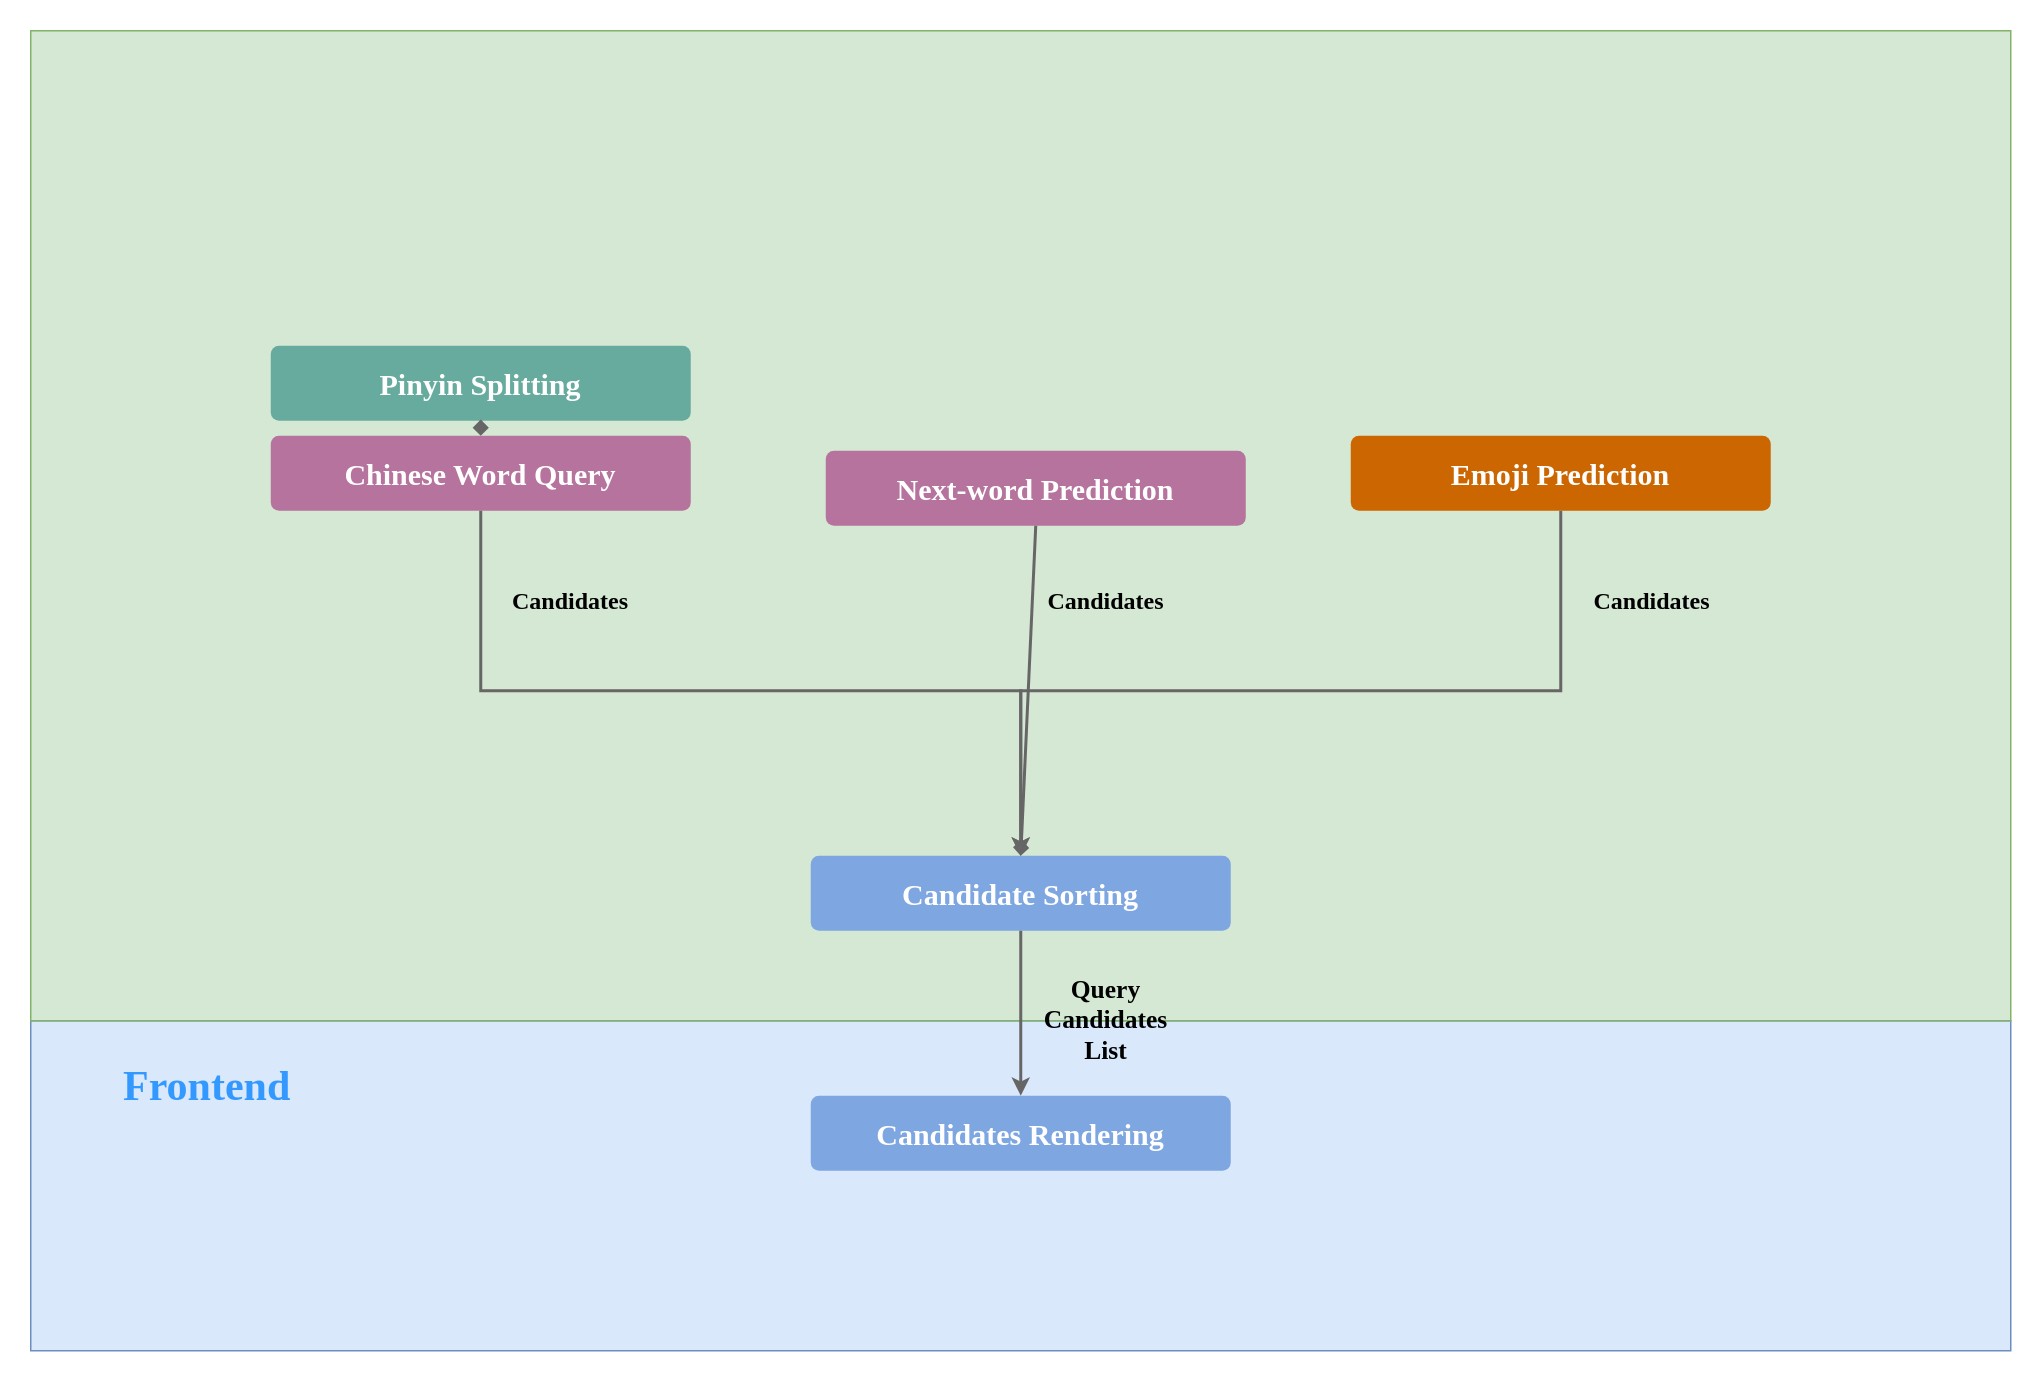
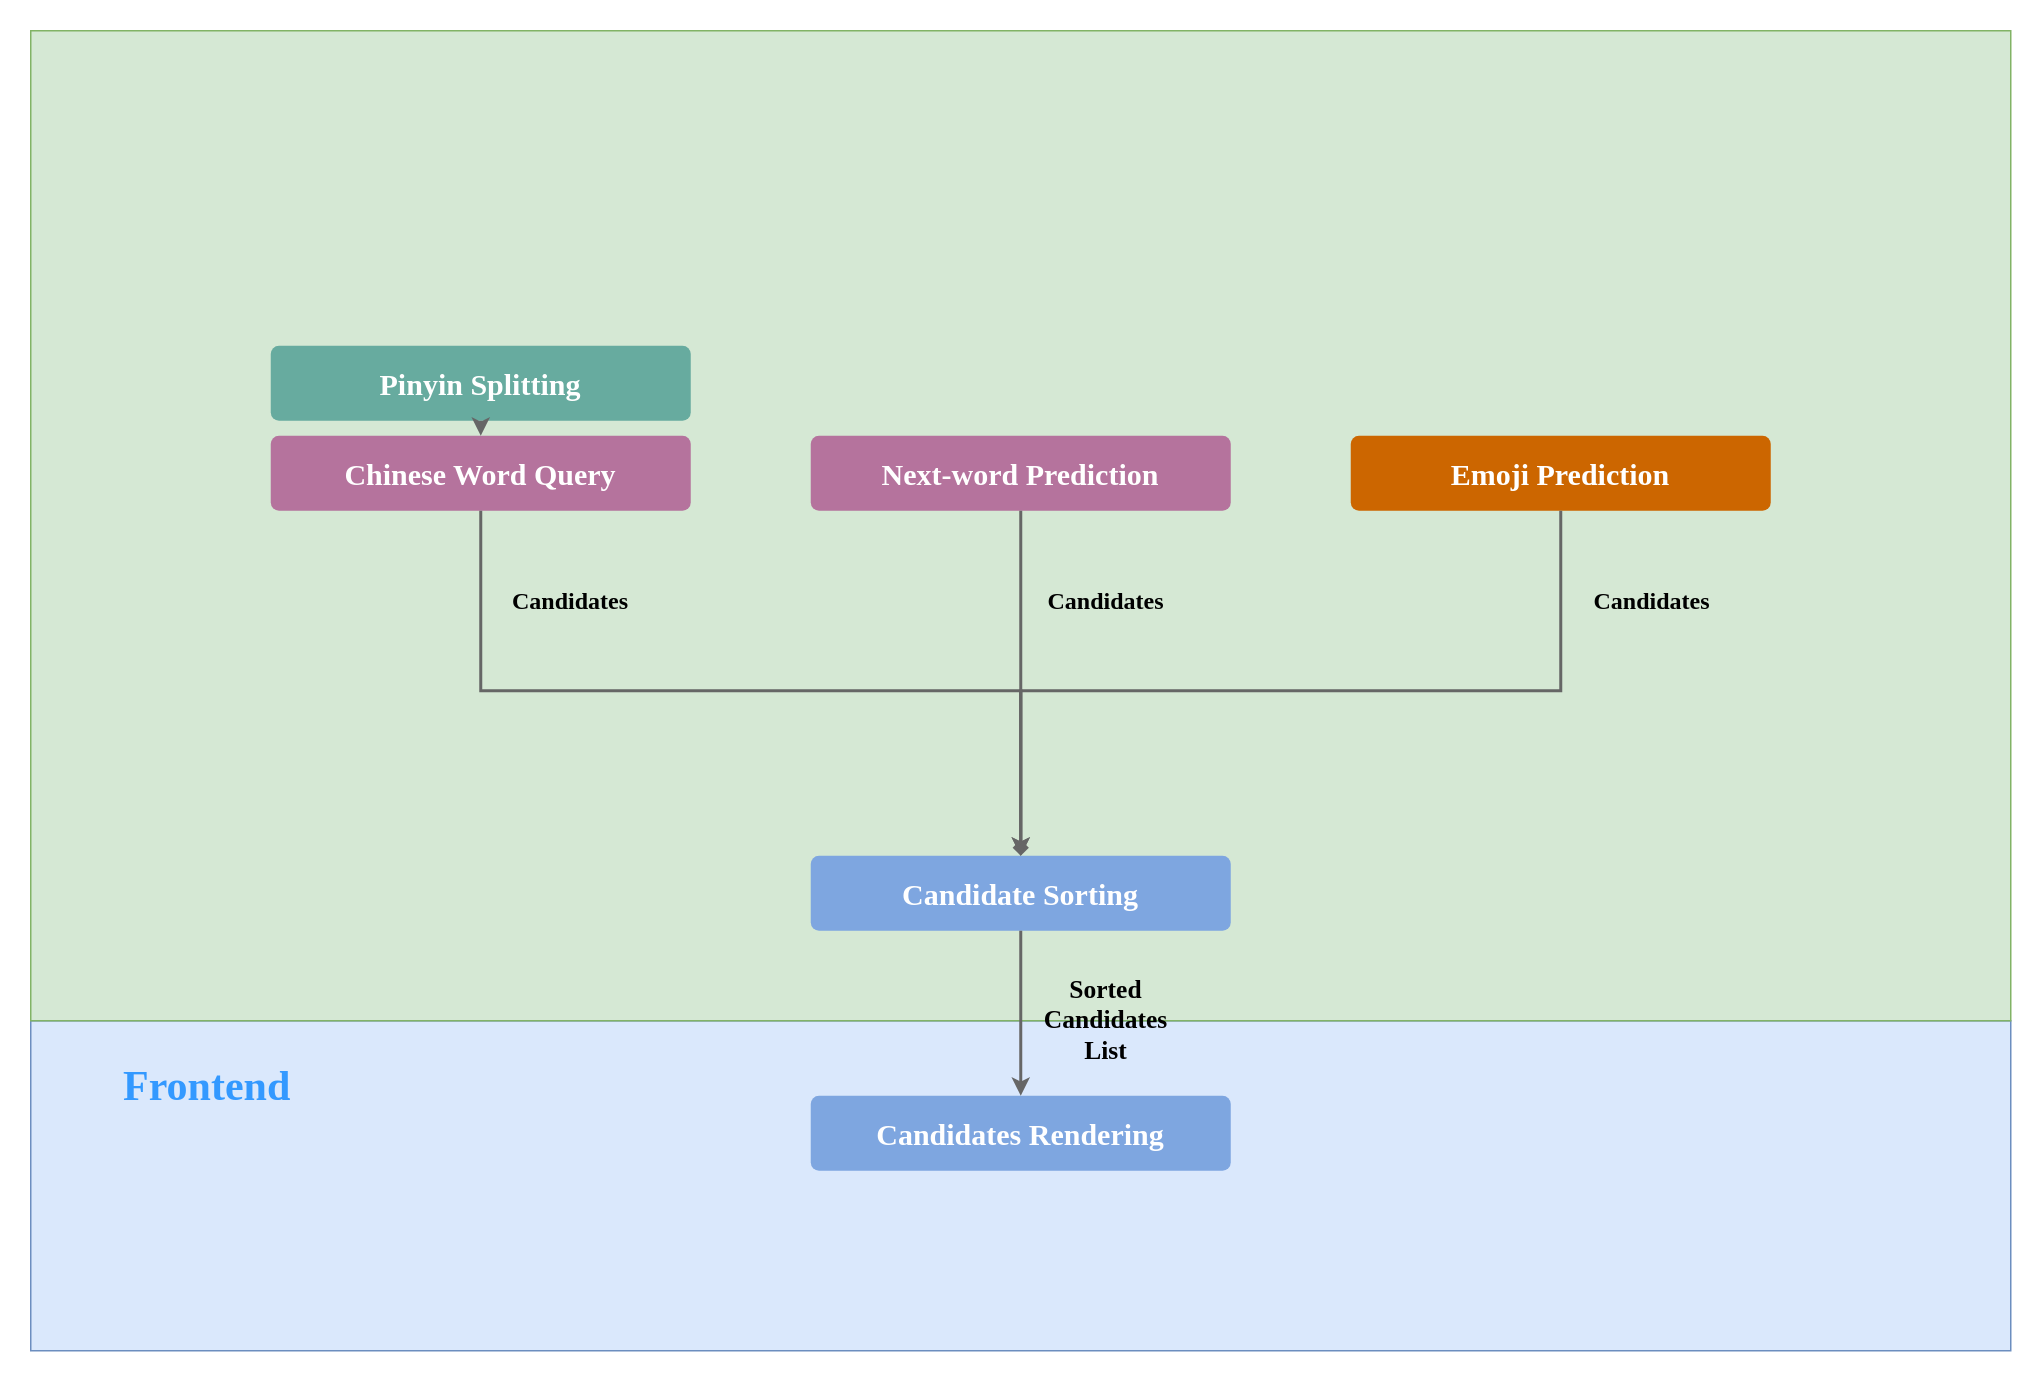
(481, 421) -> (481, 422)
(1036, 488) -> (1021, 473)
(1106, 1021) -> (1106, 1021)
